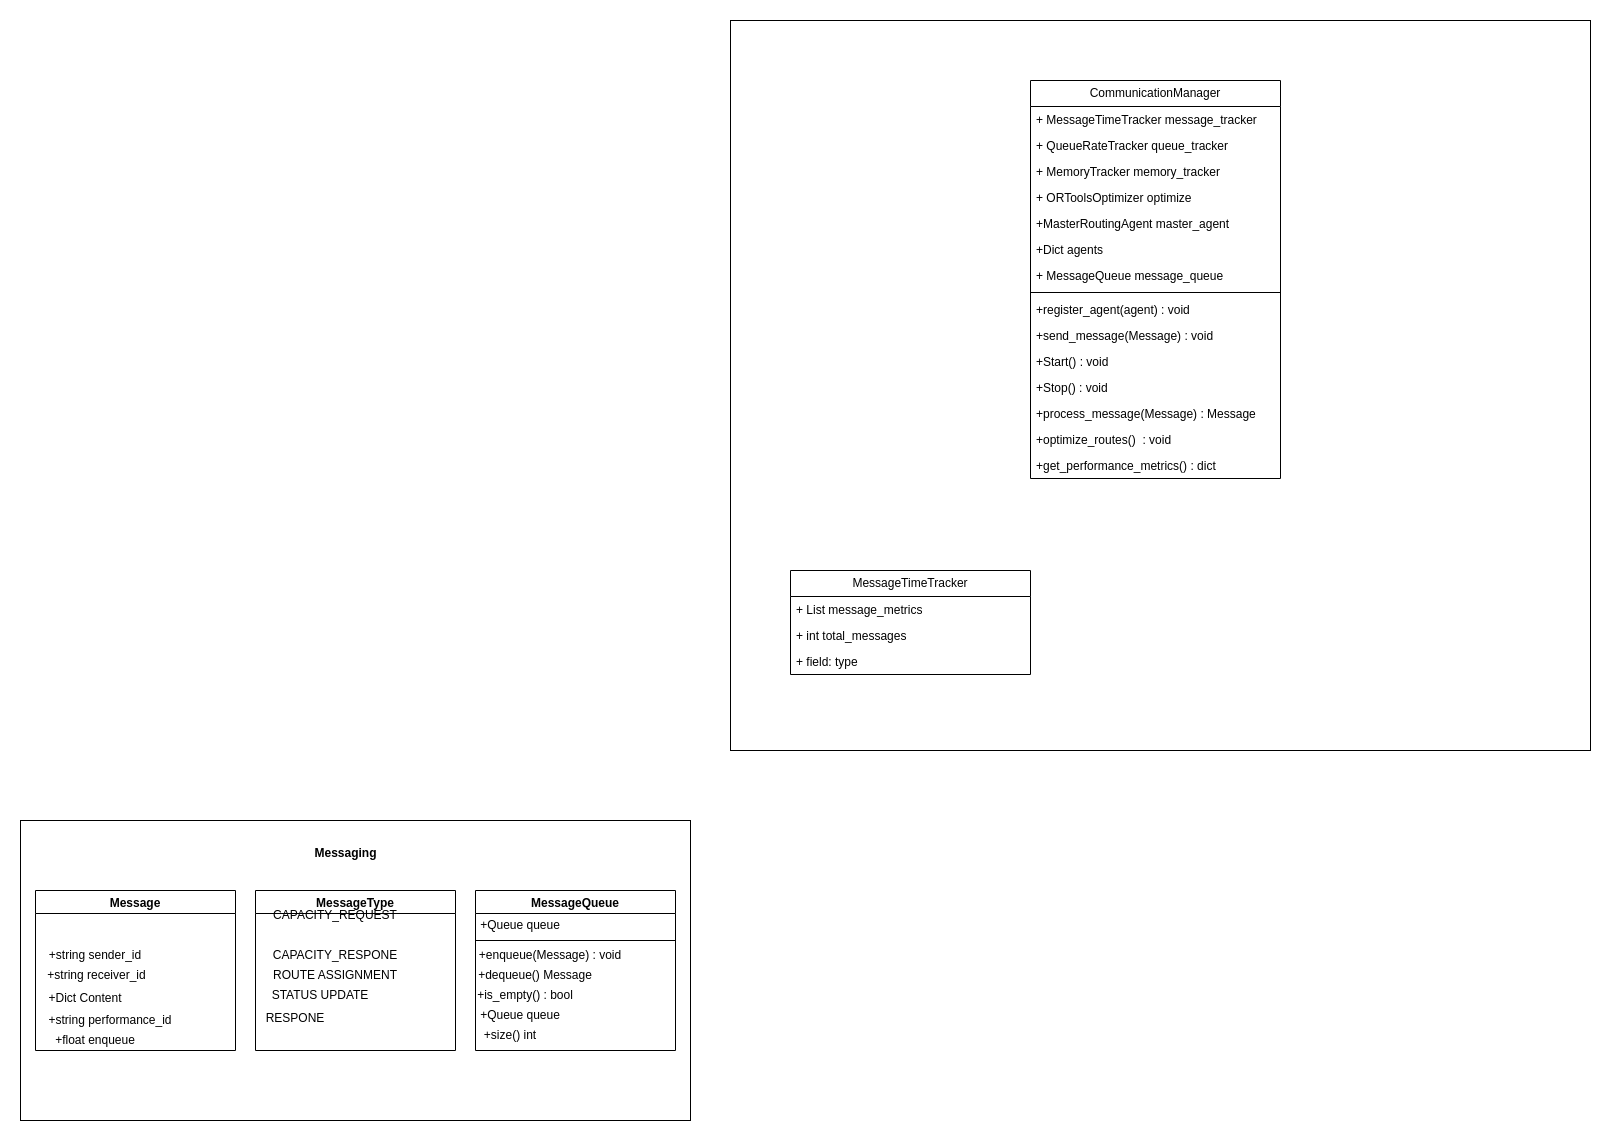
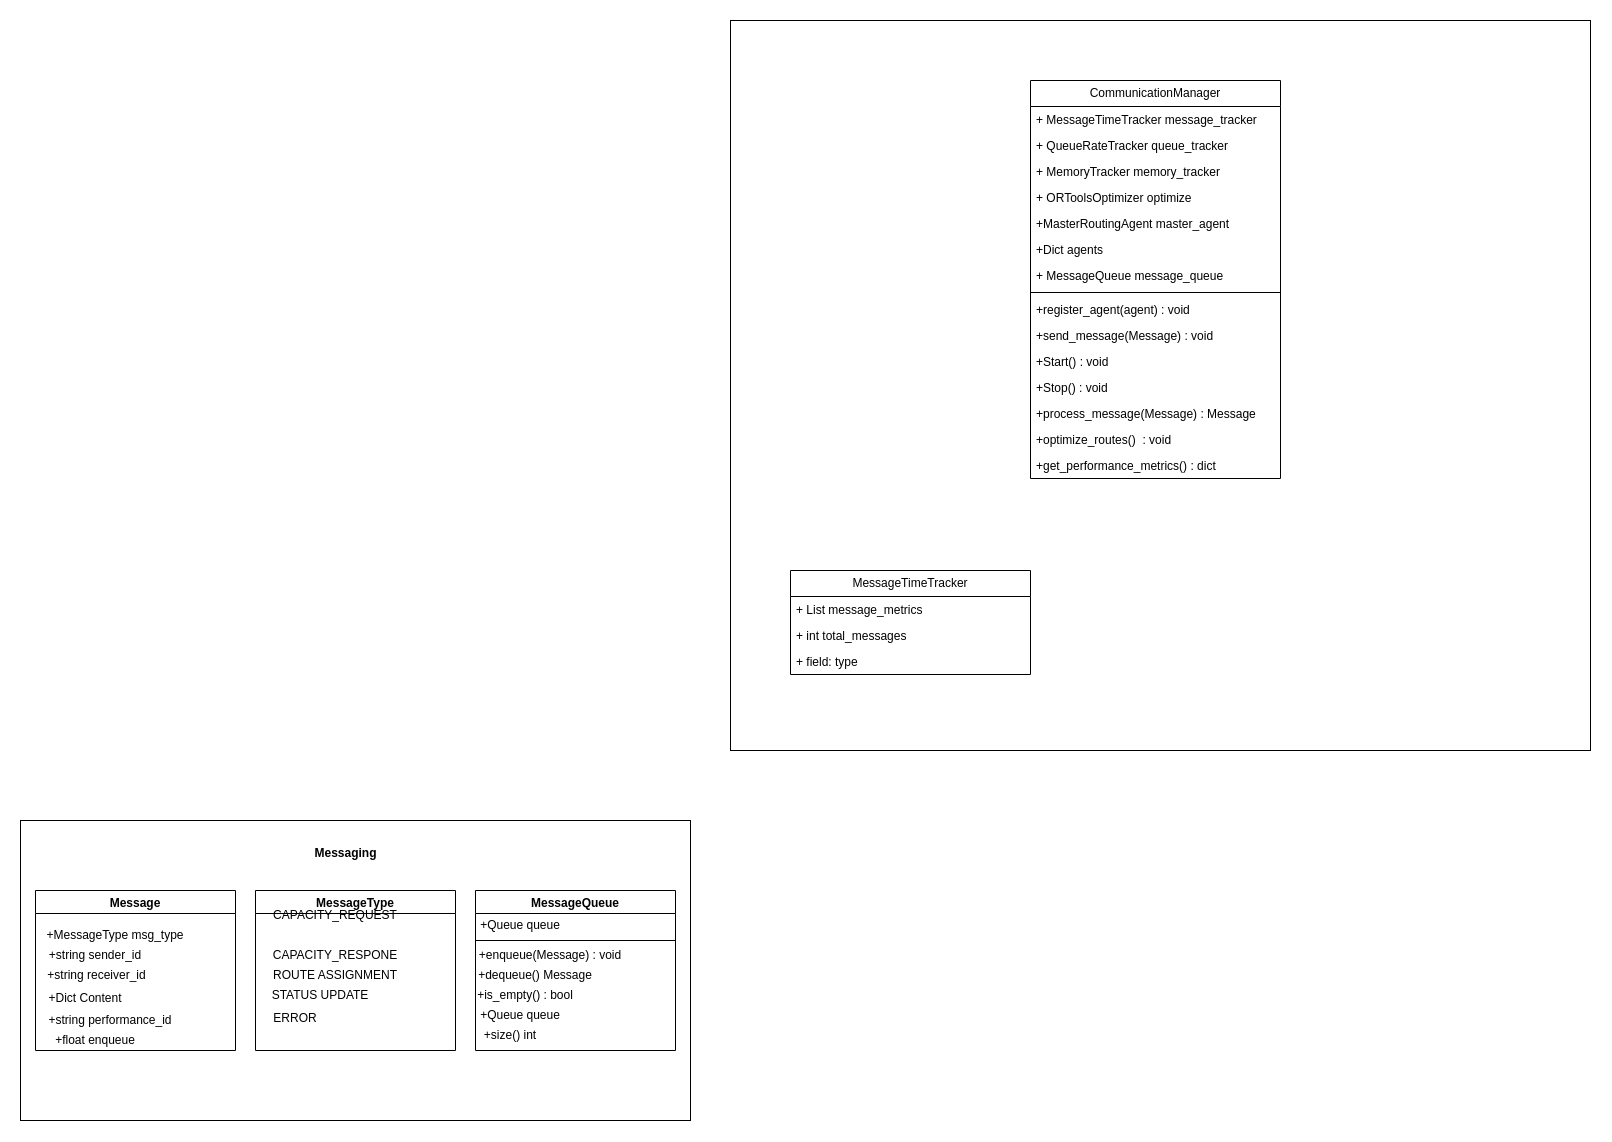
none -> (116, 936)
(296, 1019) -> (296, 1019)
